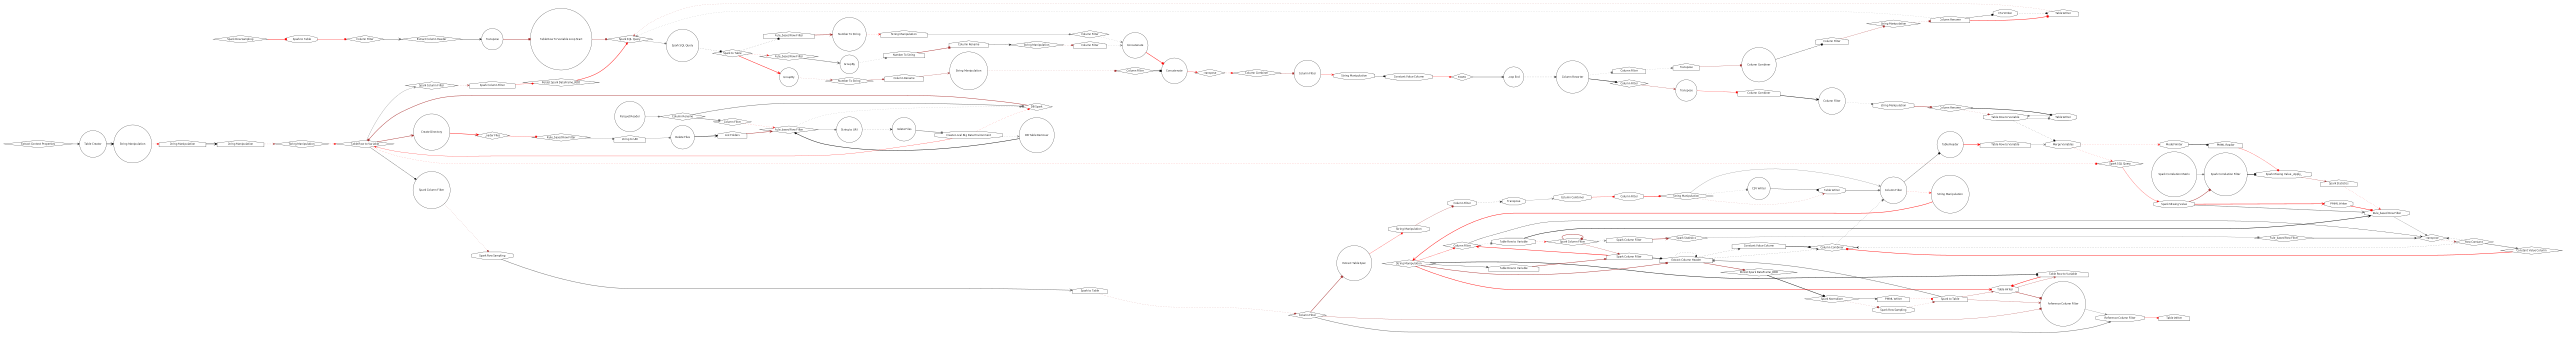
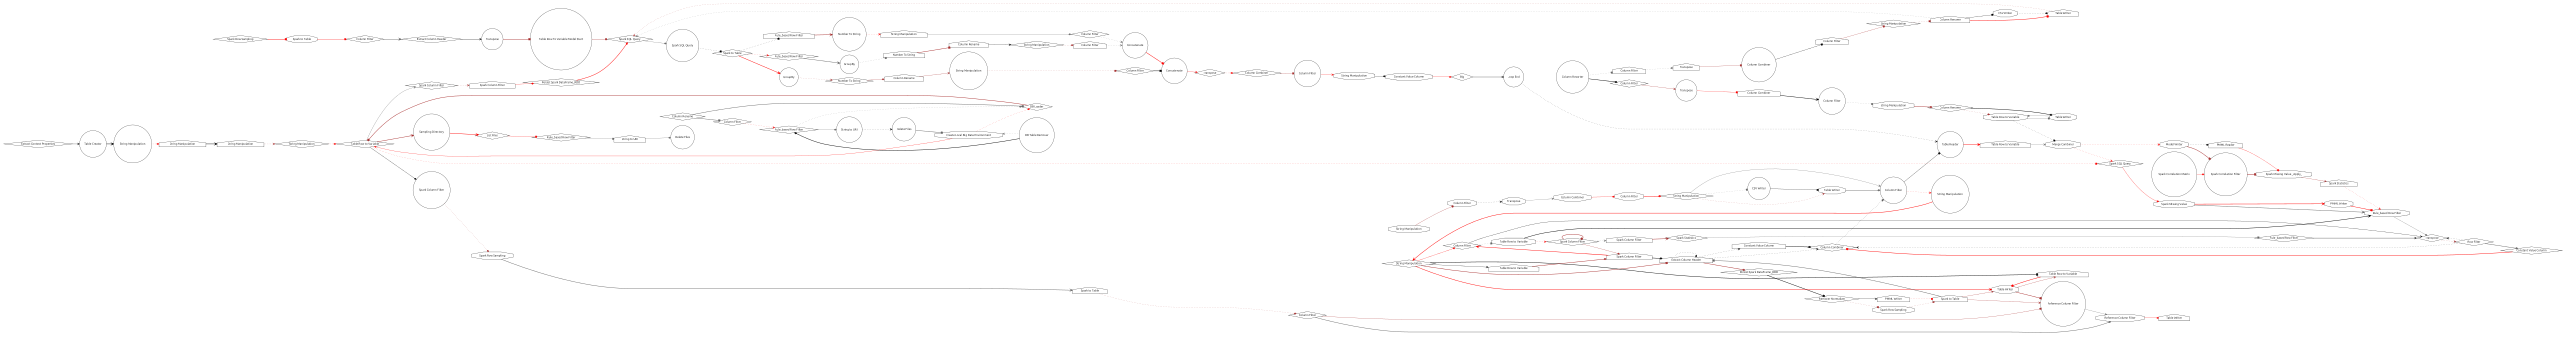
(561, 39) -> (561, 39)
(1462, 77) -> (1462, 77)
(1539, 77) -> (1723, 129)
(1037, 107) -> (1037, 107)
(630, 117) -> none
(432, 132) -> (432, 132)
(732, 135) -> none
(492, 136) -> (492, 136)
(1010, 137) -> (1012, 134)
(2063, 145) -> (2063, 145)
(2197, 145) -> (2197, 145)
(2199, 174) -> (2199, 174)
(2250, 174) -> (2250, 174)
(2199, 197) -> (2198, 151)
(2474, 242) -> (2474, 242)
(1354, 263) -> none
(1832, 299) -> (1832, 299)
